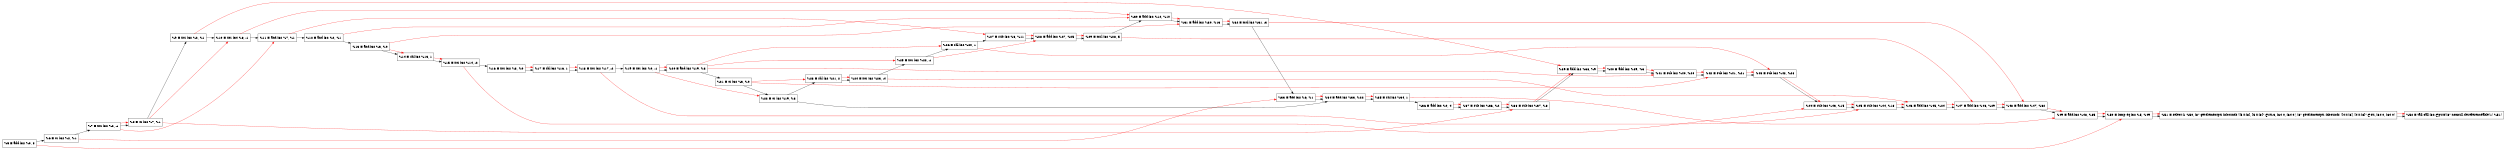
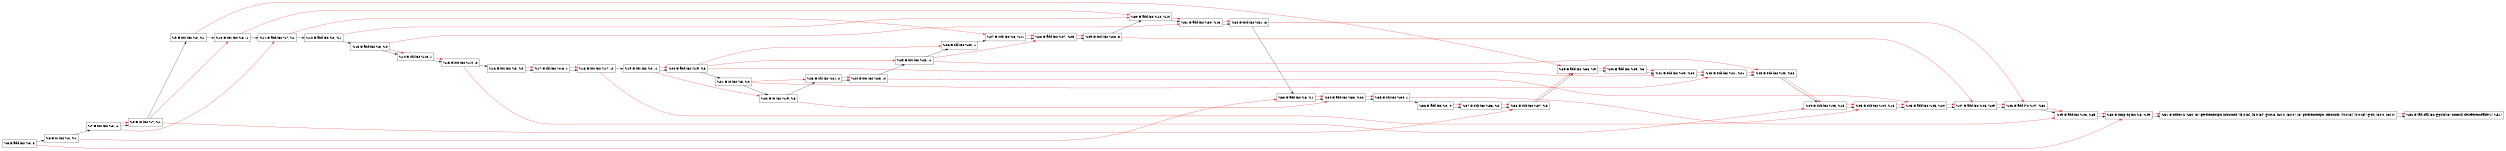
(1375, 55) -> (1345, 63)
(2026, 106) -> (2026, 106)
(1061, 108) -> (1061, 108)
